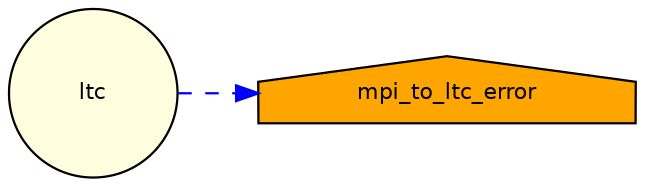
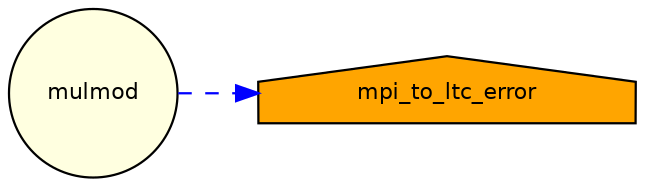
(93, 93) -> (93, 93)
